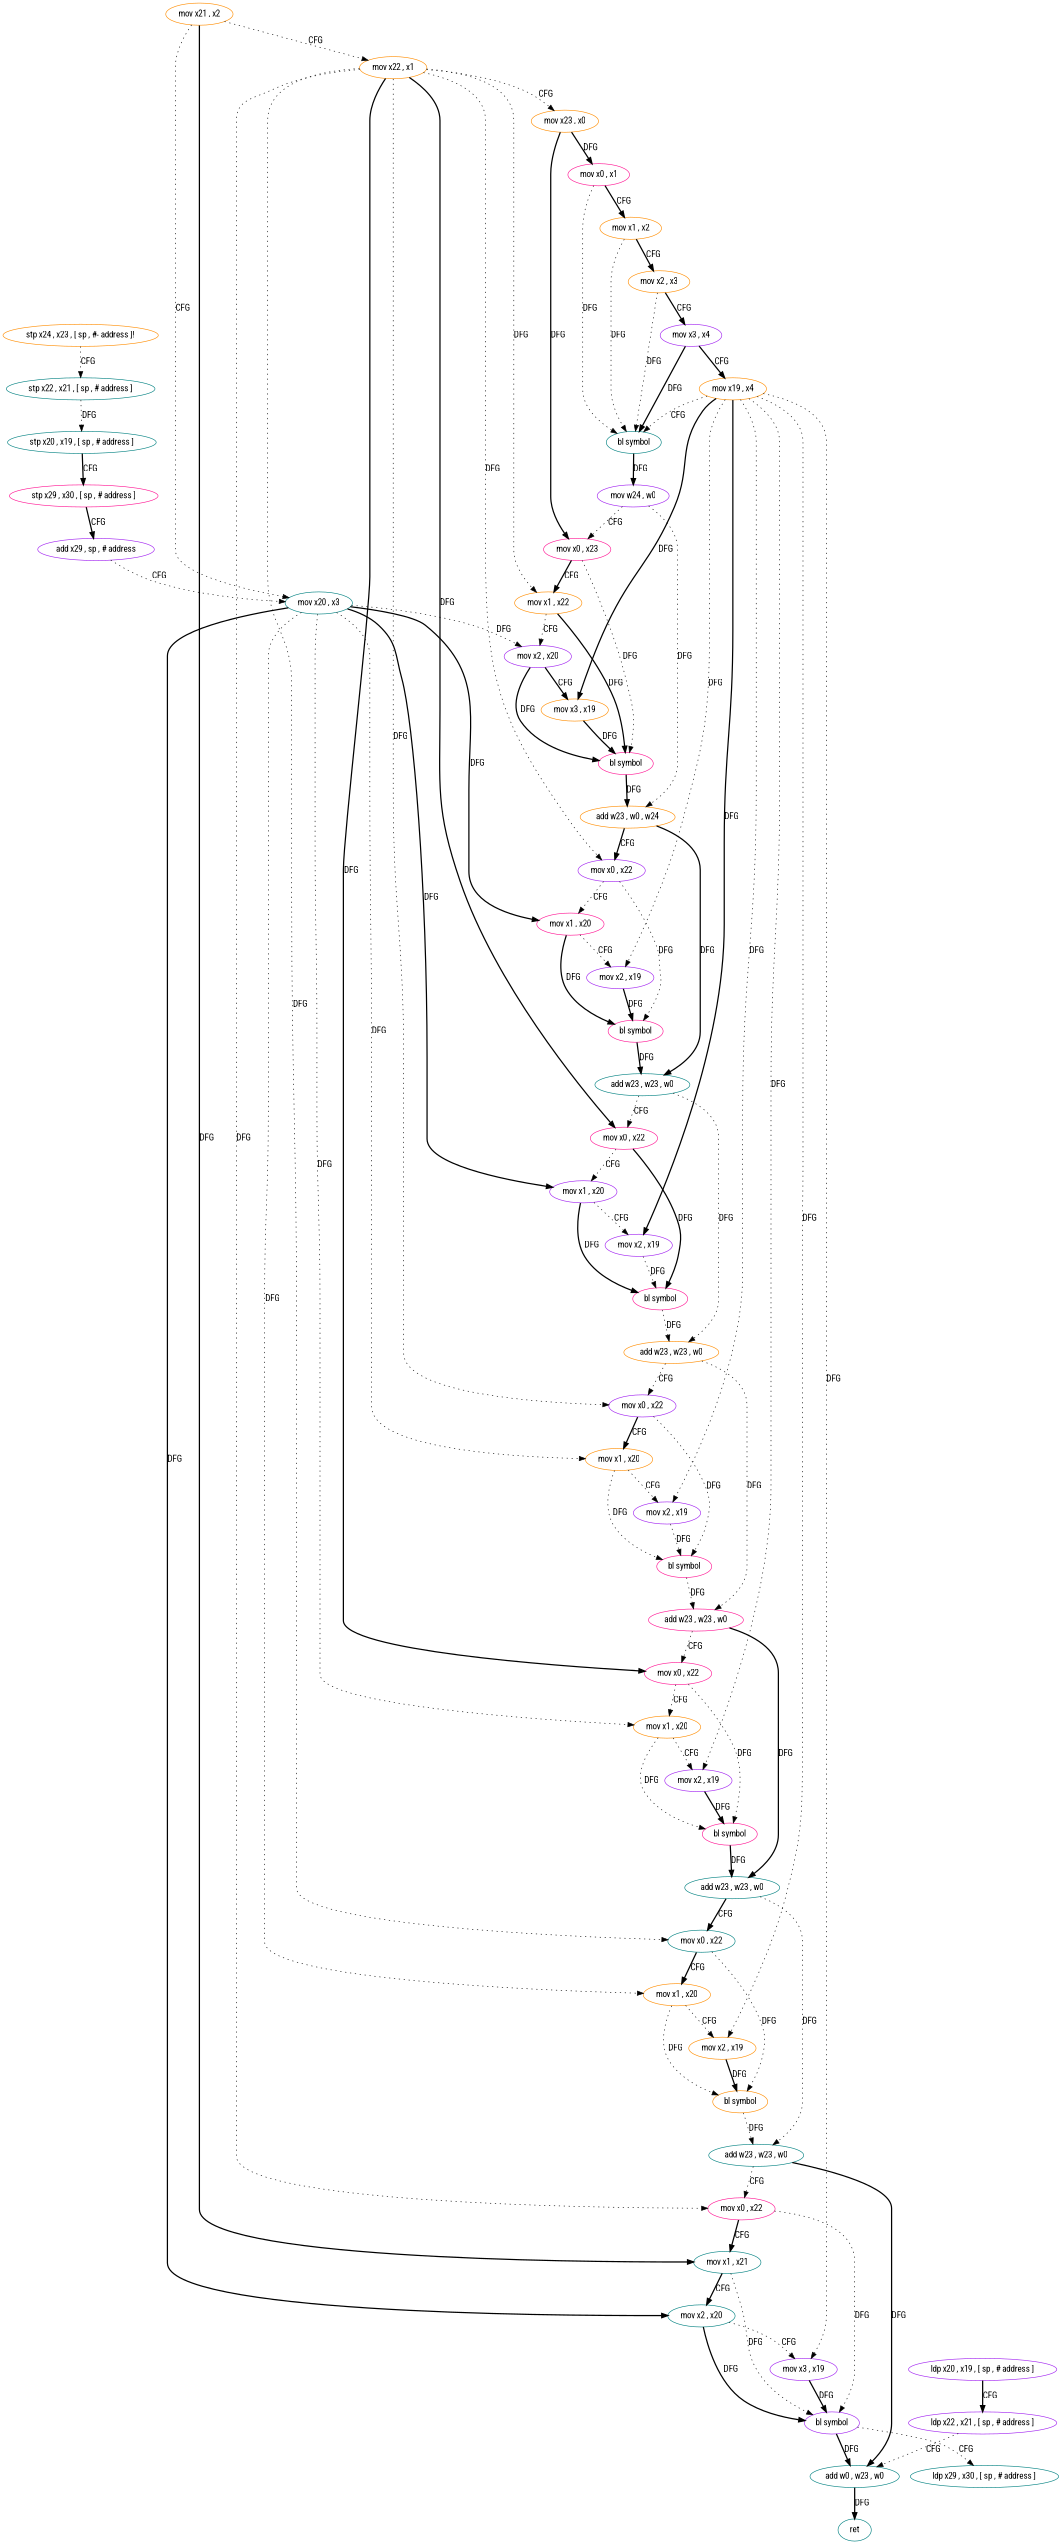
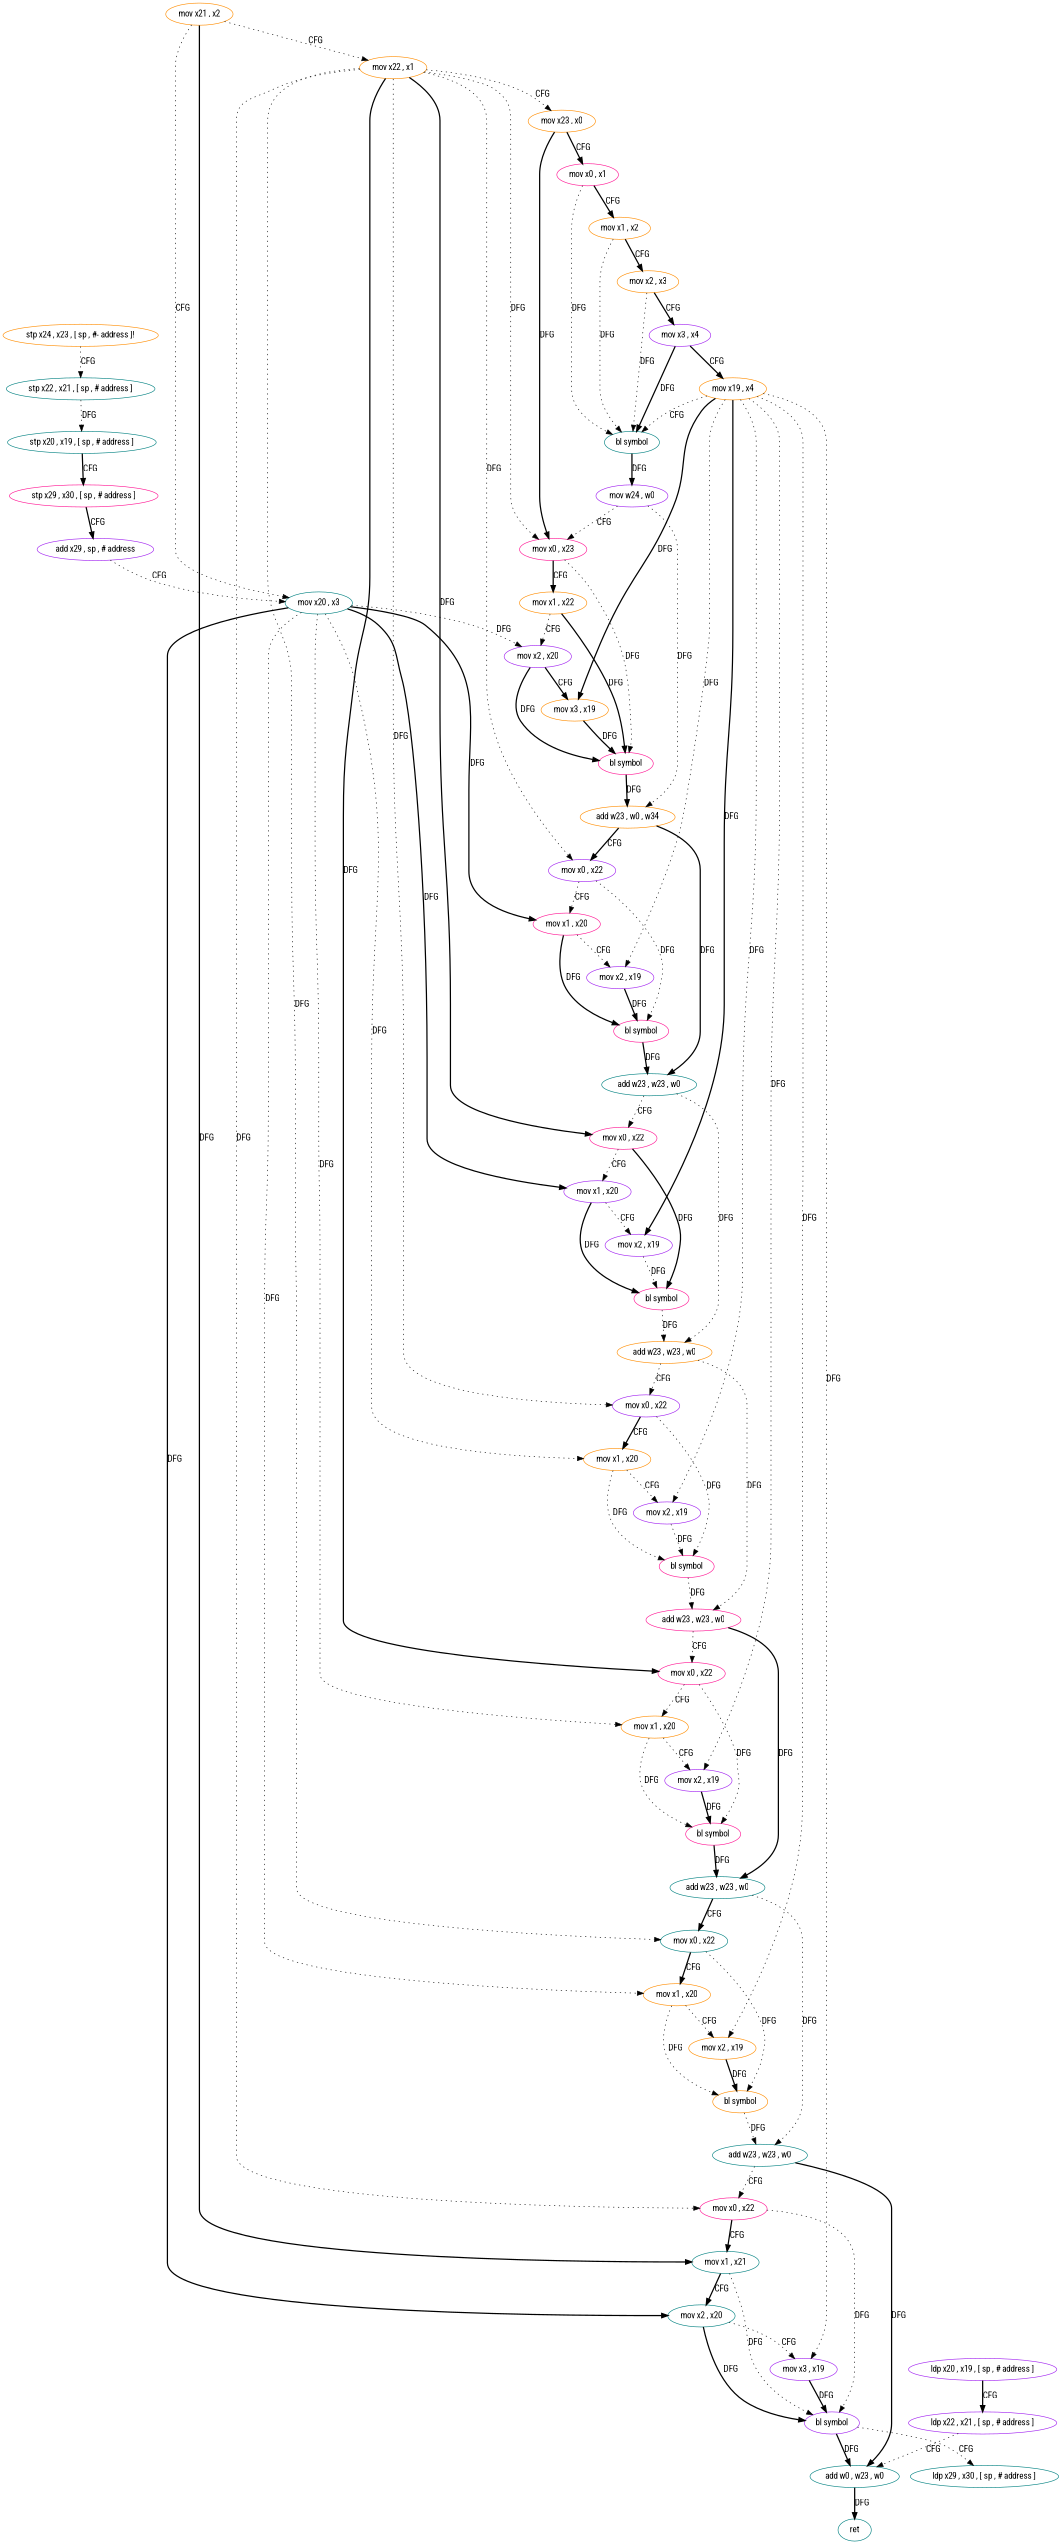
(591, 148) -> (583, 148)
(514, 301) -> (511, 277)
(628, 817) -> (628, 817)
